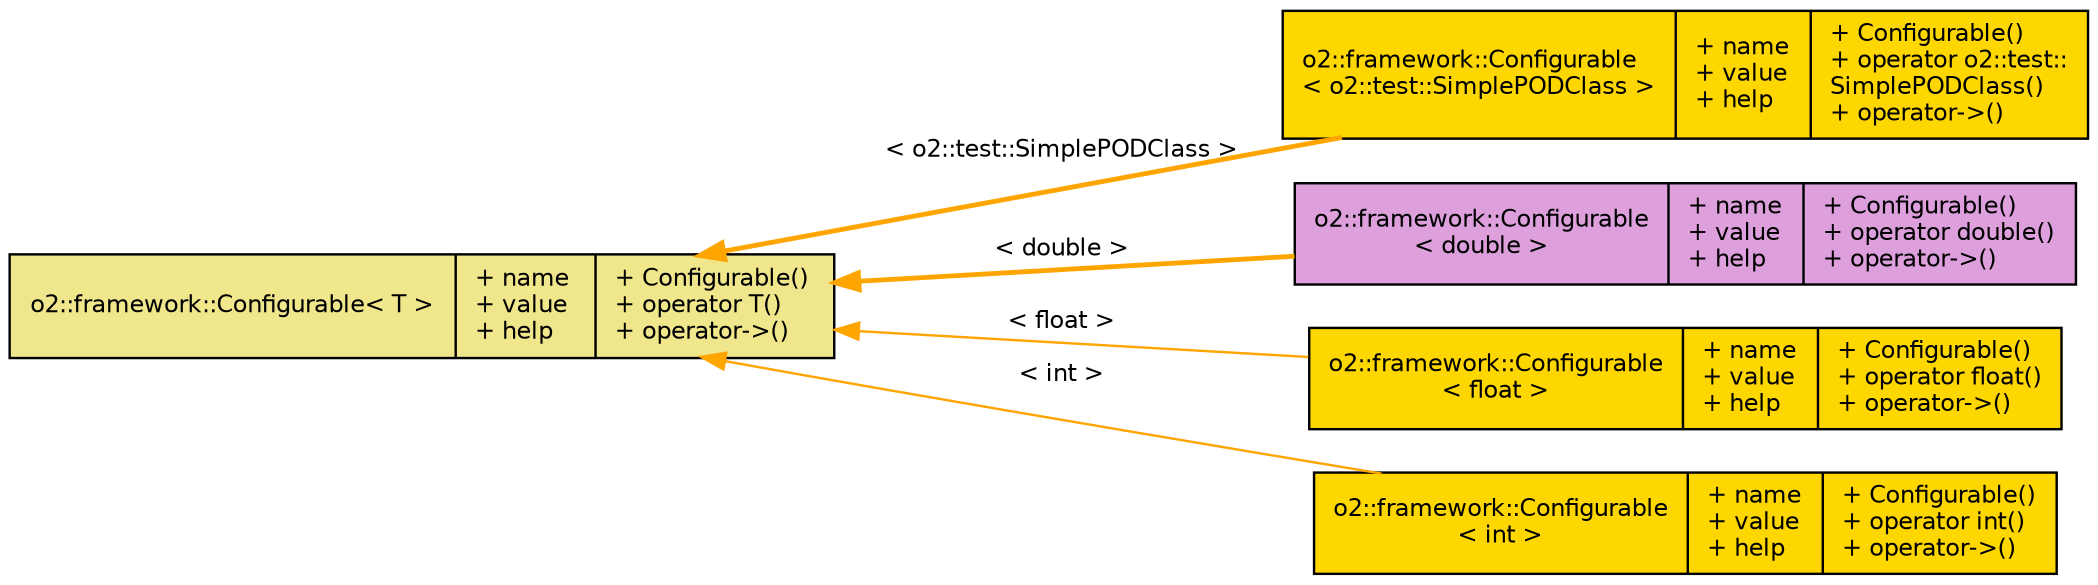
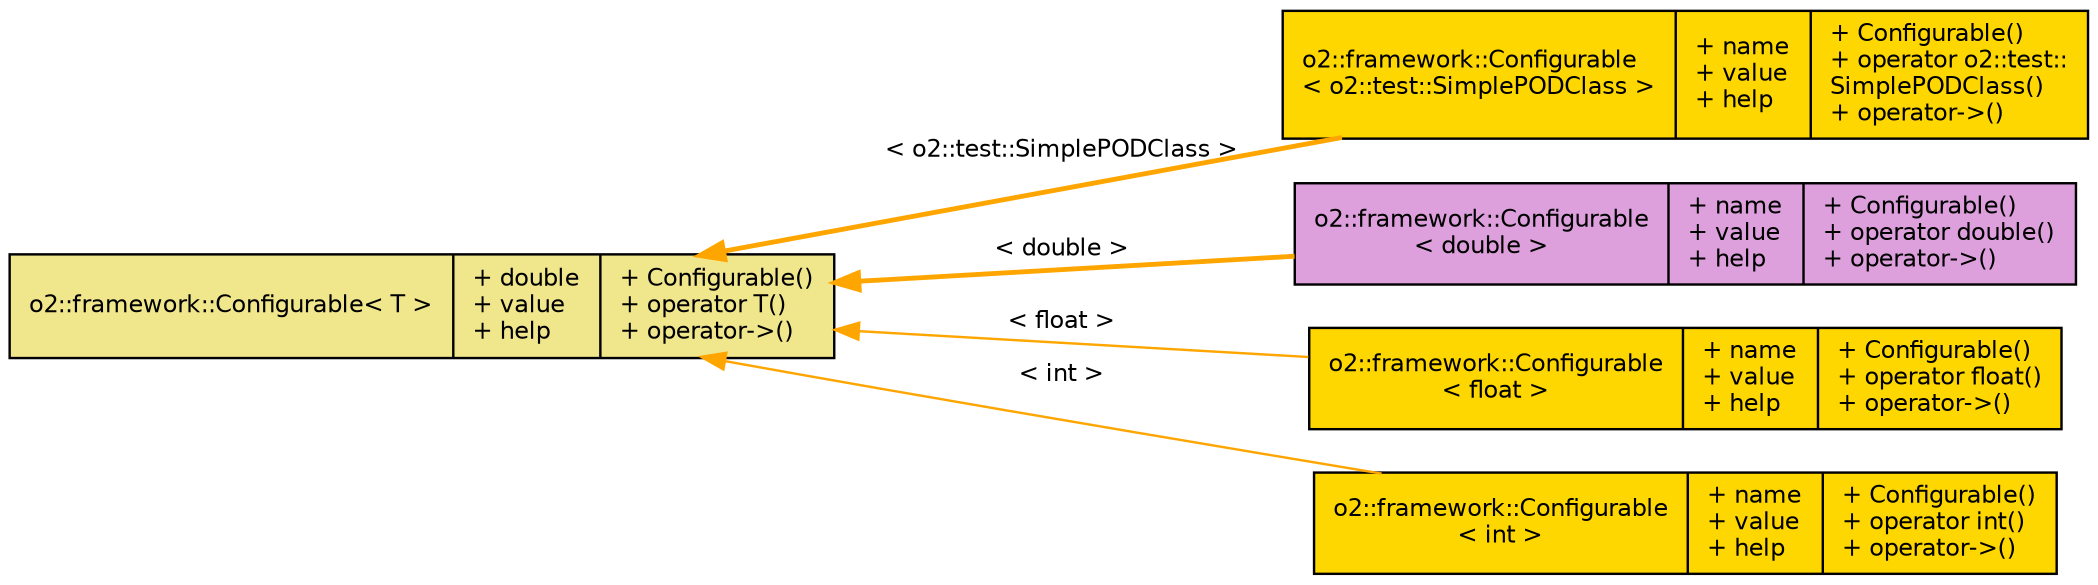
(523, 278) -> (527, 278)
